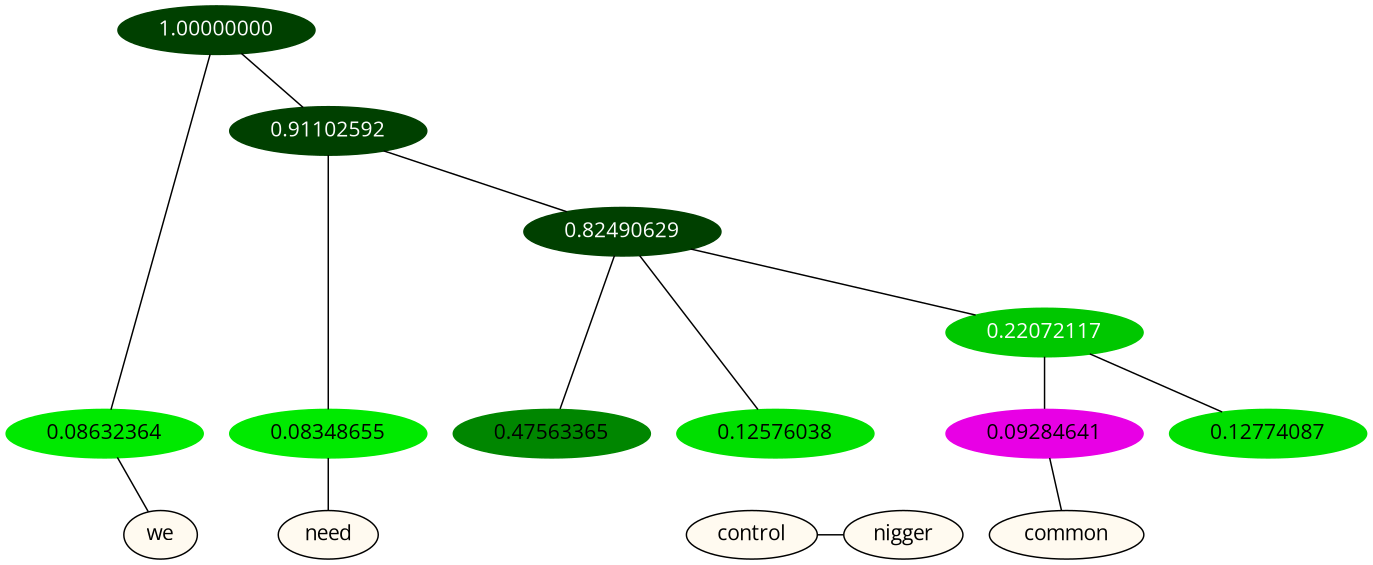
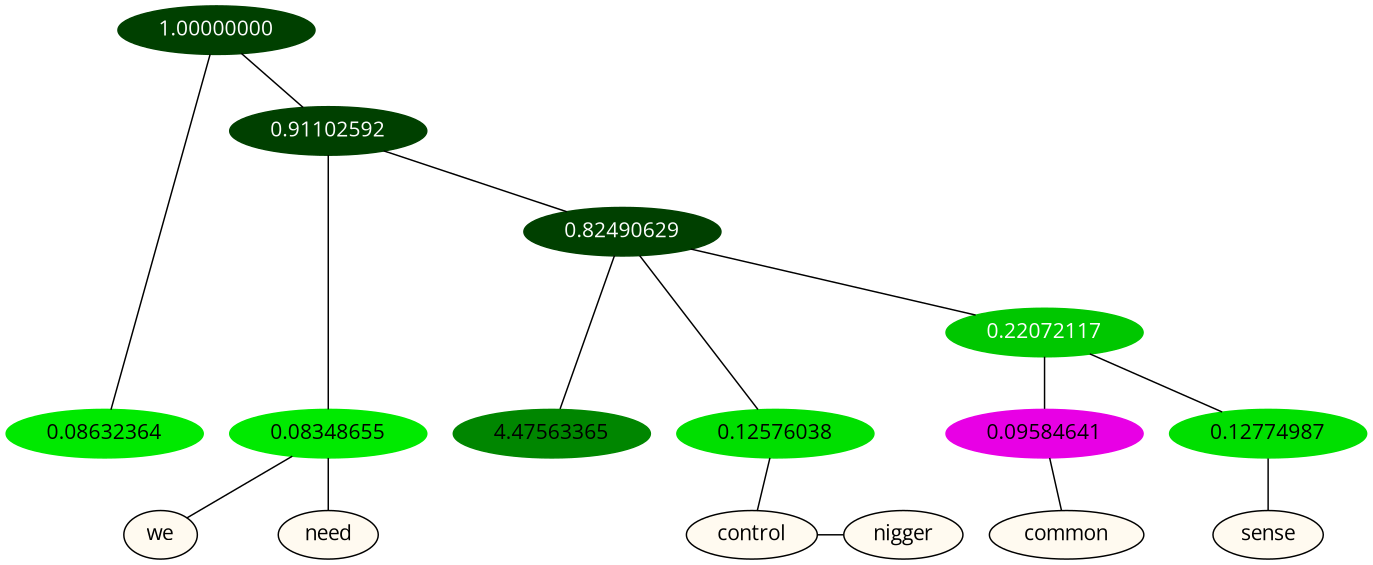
(552, 434) -> (552, 434)
(1045, 434) -> (1045, 434)
(1268, 434) -> (1268, 434)
none -> (764, 484)
(133, 485) -> (239, 487)
none -> (1268, 535)
